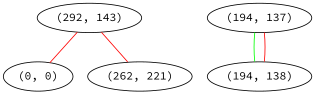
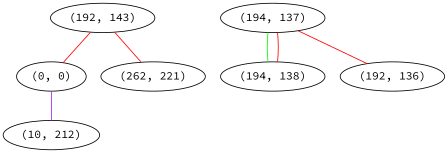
(89, 18) -> (103, 18)
none -> (392, 77)
none -> (51, 135)
